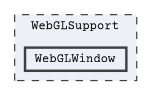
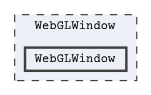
(76, 26) -> (76, 26)
